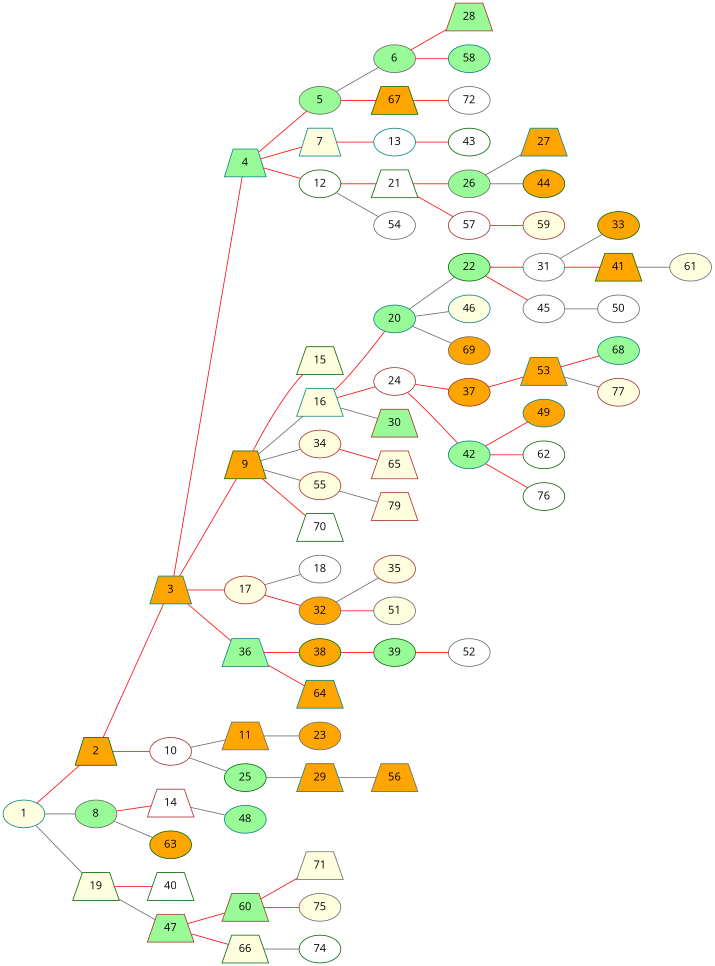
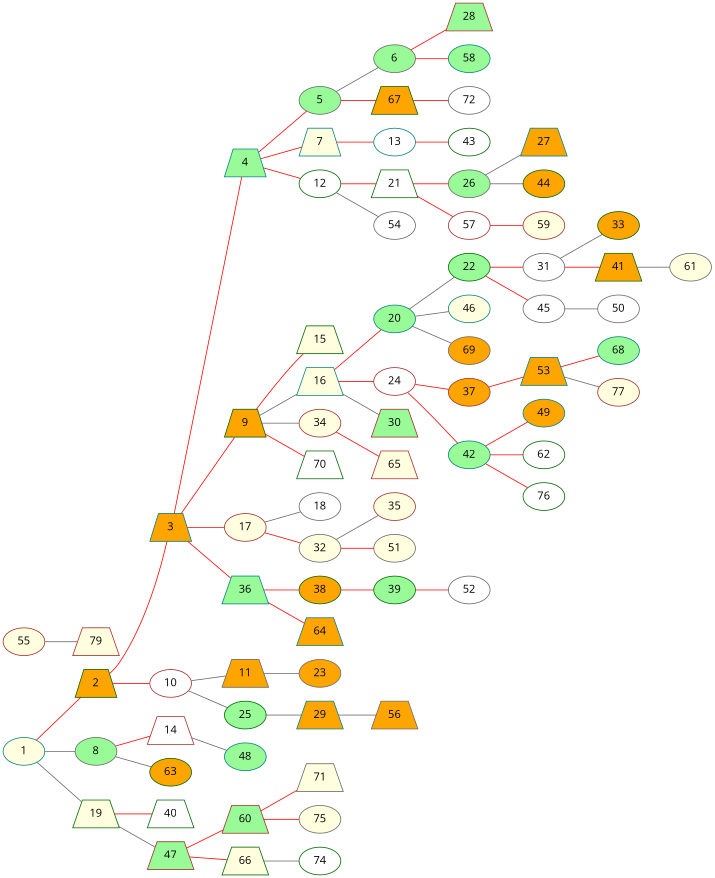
(282, 475) -> none
(320, 611) -> (320, 548)
